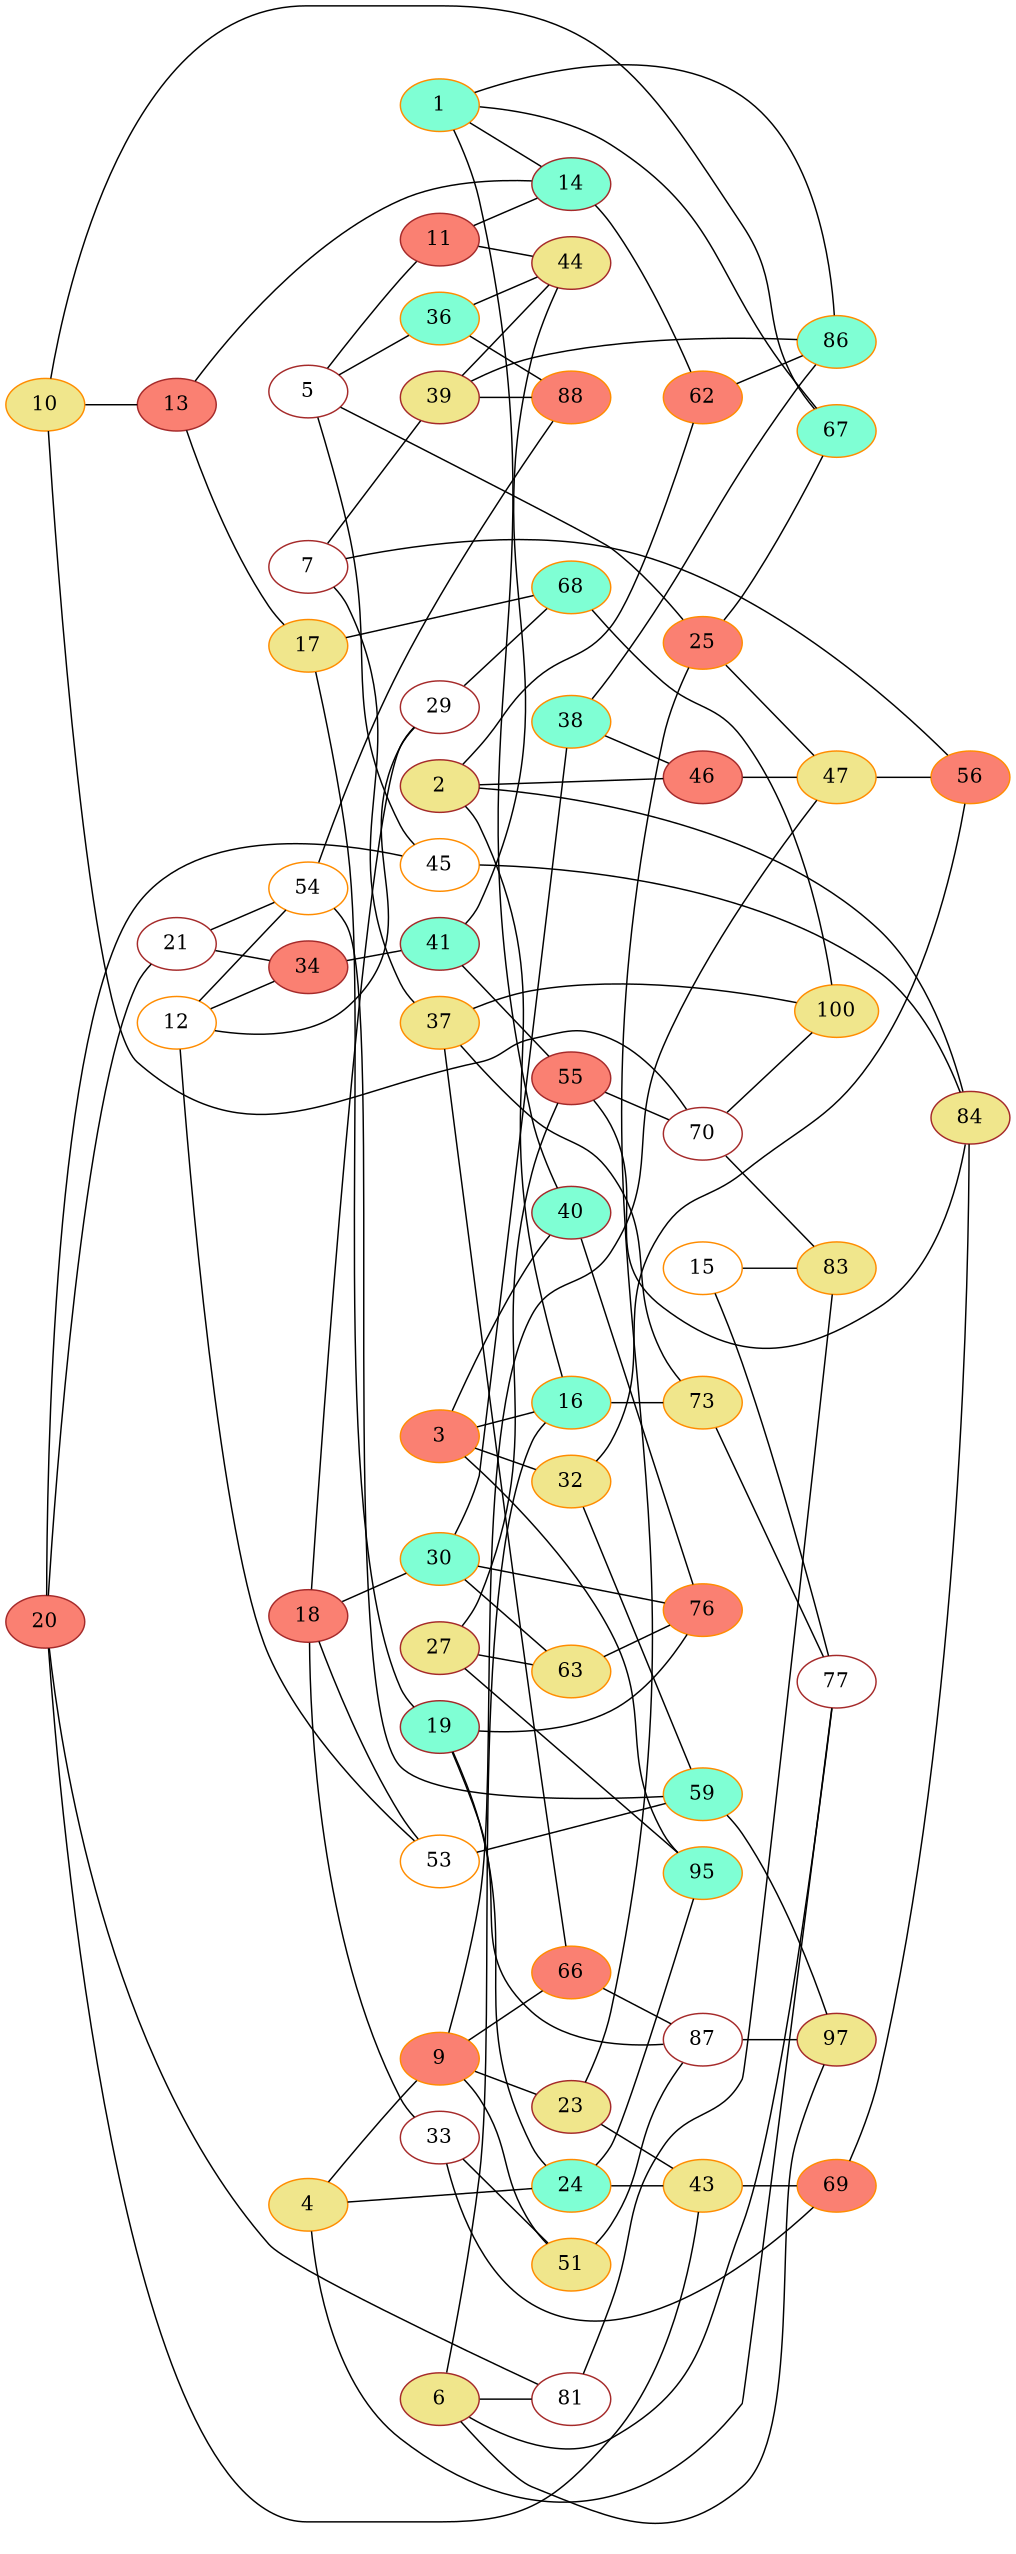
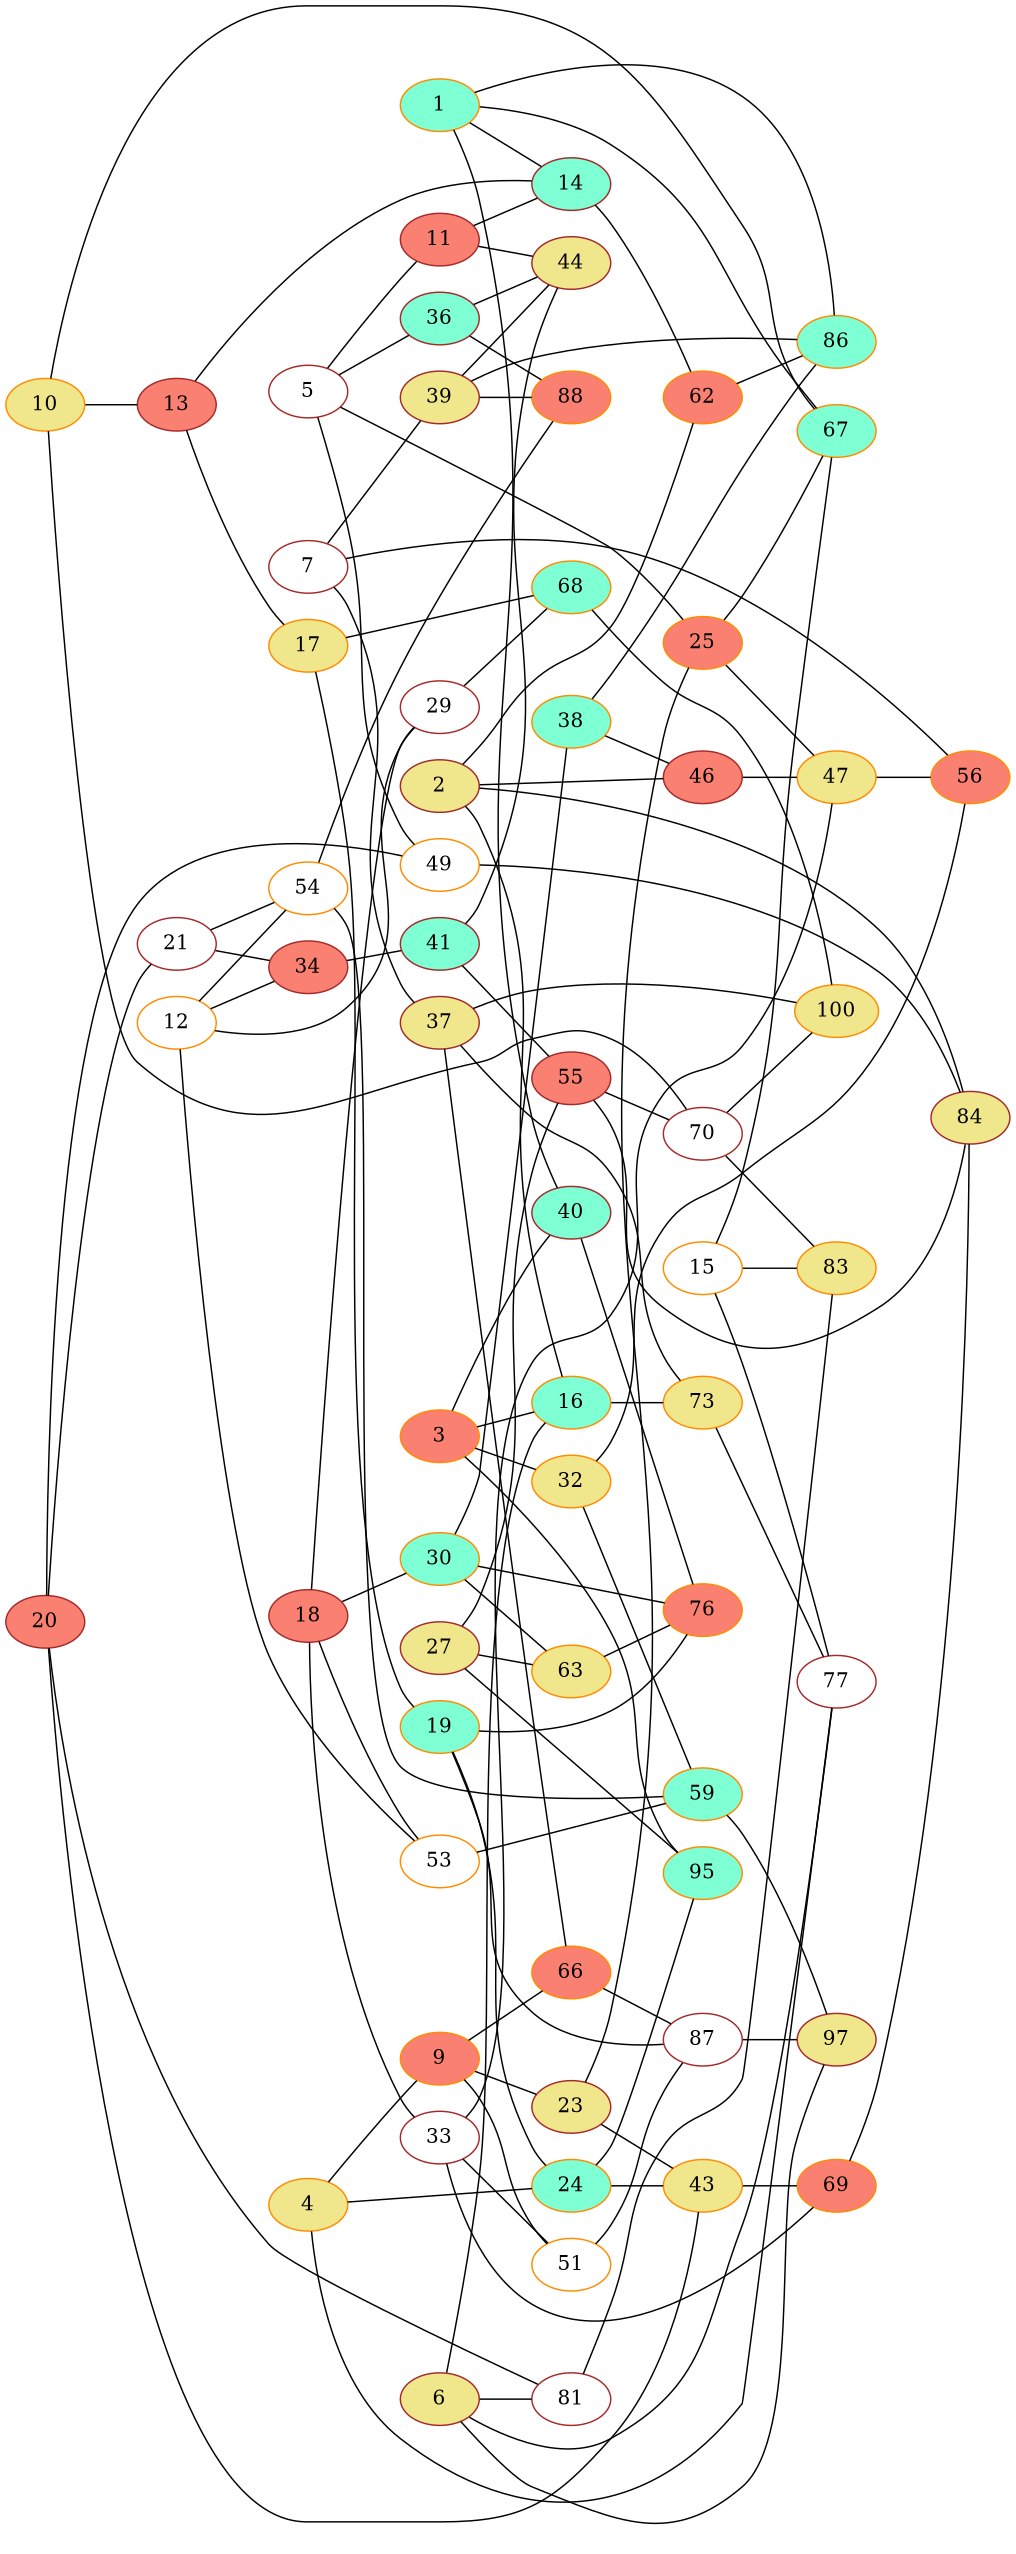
(440, 319) -> (440, 319)
none -> (784, 853)
(440, 865) -> (440, 865)
(440, 1023) -> (440, 1023)
(523, 1339) -> (530, 1368)
(440, 1727) -> (440, 1727)
(571, 2265) -> (571, 2265)
